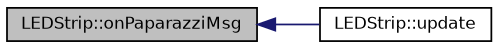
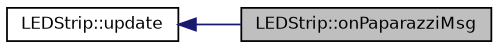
(297, 24) -> (218, 24)
